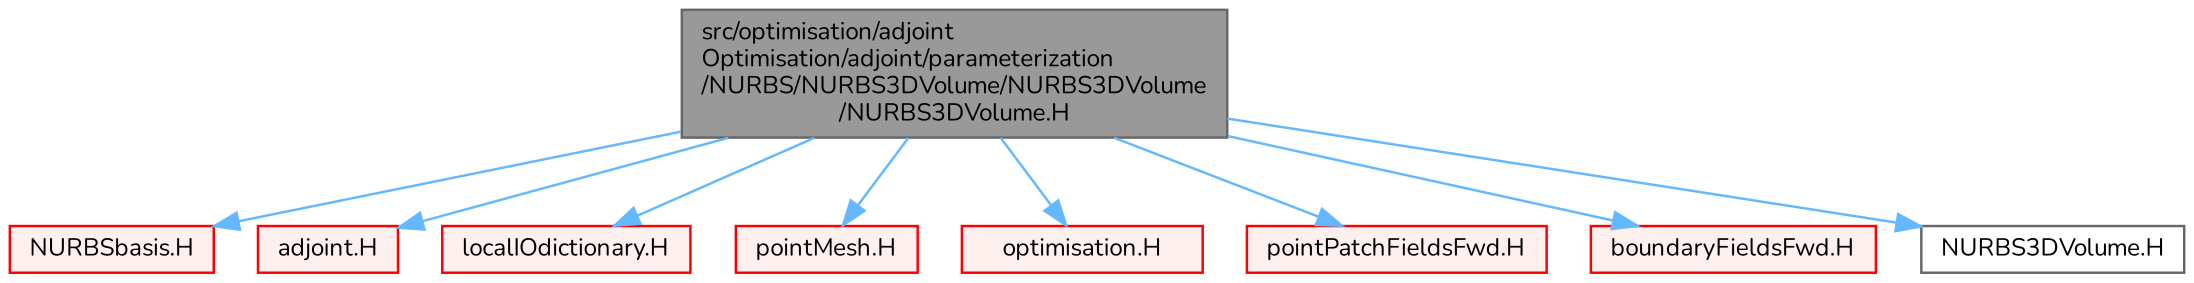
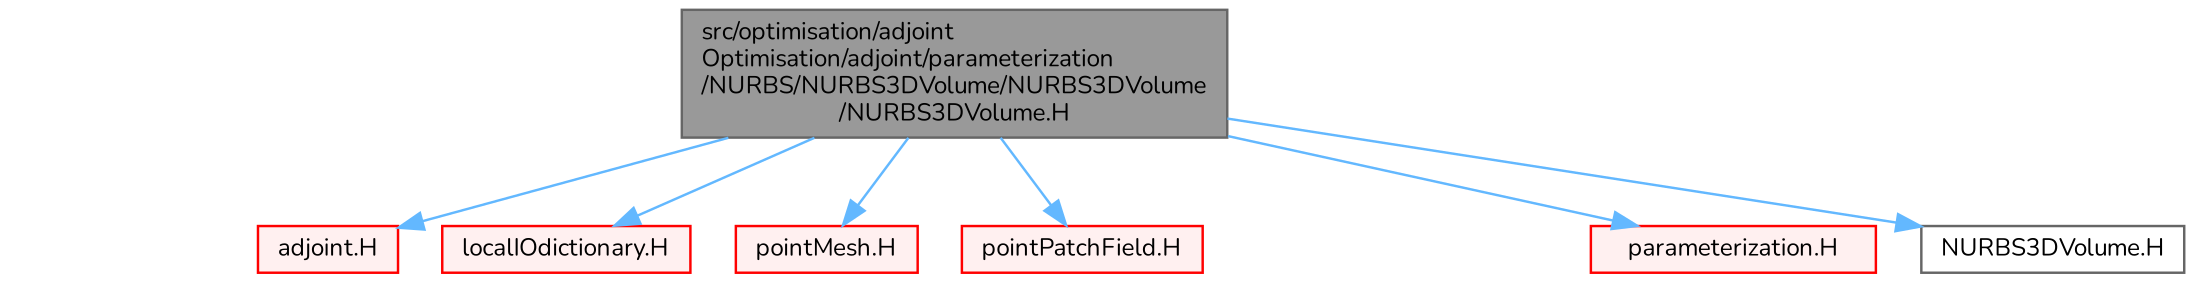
(112, 249) -> none
(1082, 249) -> (1082, 249)
(1397, 249) -> none
(1733, 249) -> (1733, 249)
